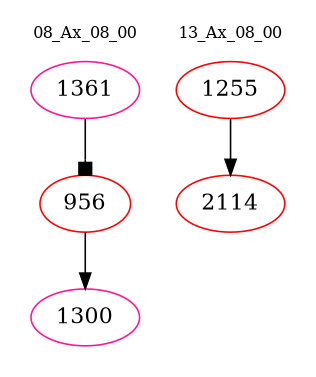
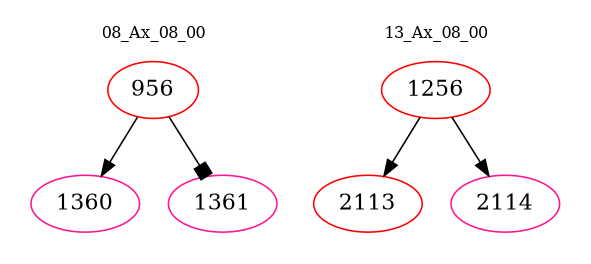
(231, 90) -> (436, 90)
(85, 139) -> (183, 140)
(231, 204) -> (505, 204)
none -> (368, 204)
(85, 317) -> (85, 204)
